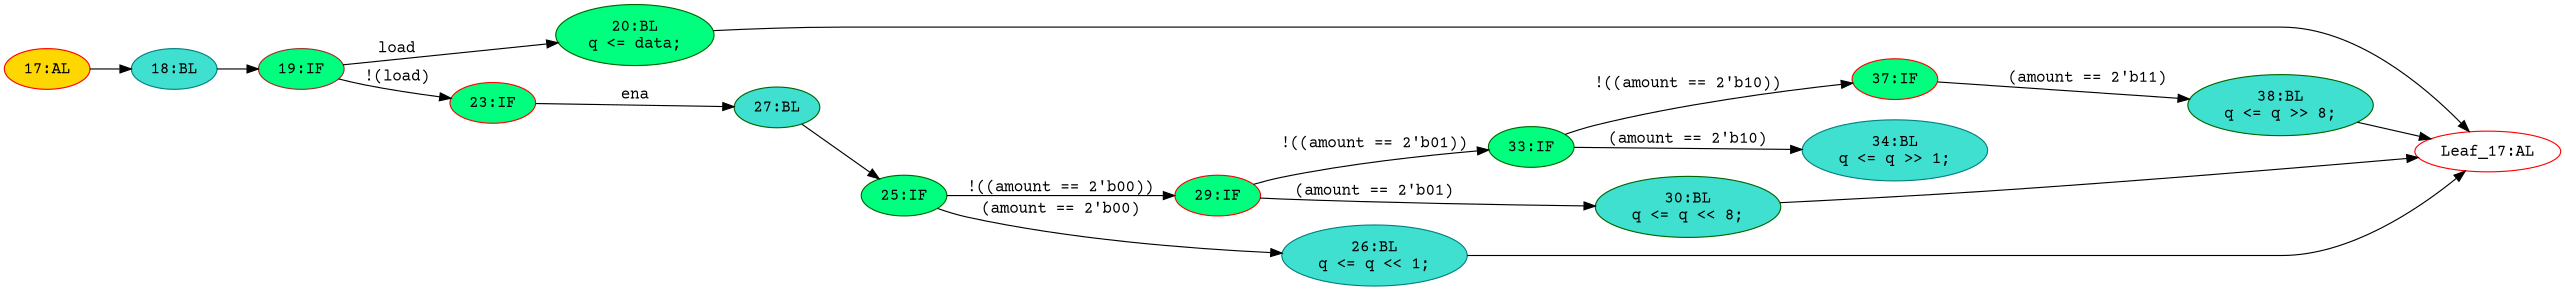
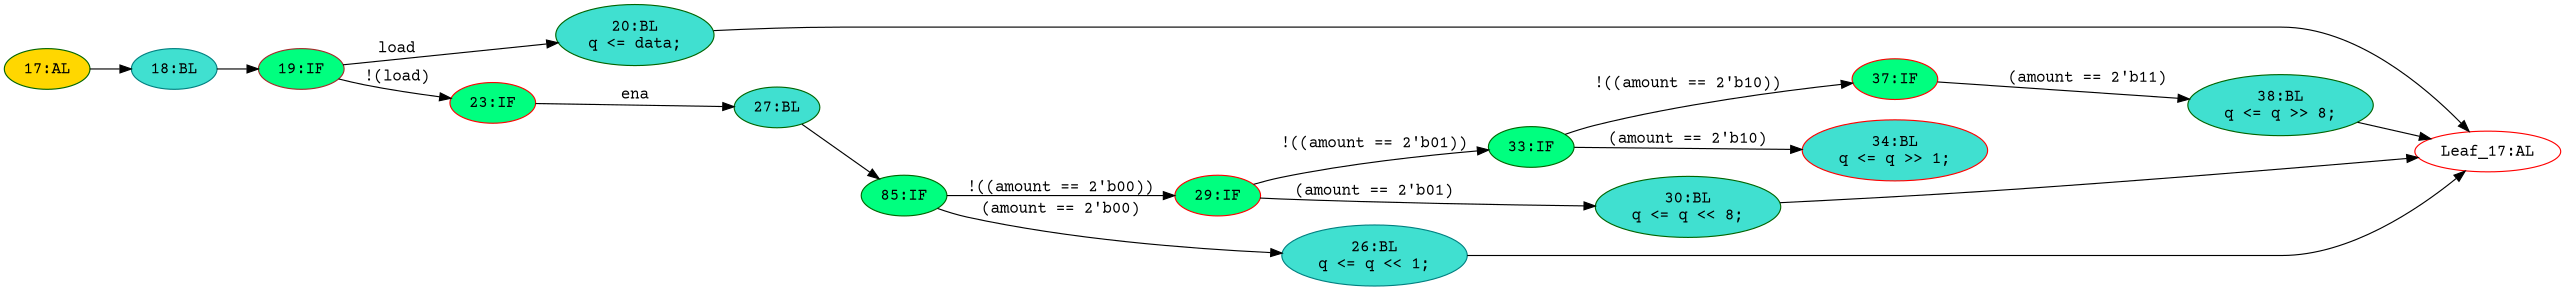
(635, 35) -> (635, 35)
(47, 69) -> (47, 69)
(1895, 150) -> (1895, 150)
(904, 196) -> (904, 196)
